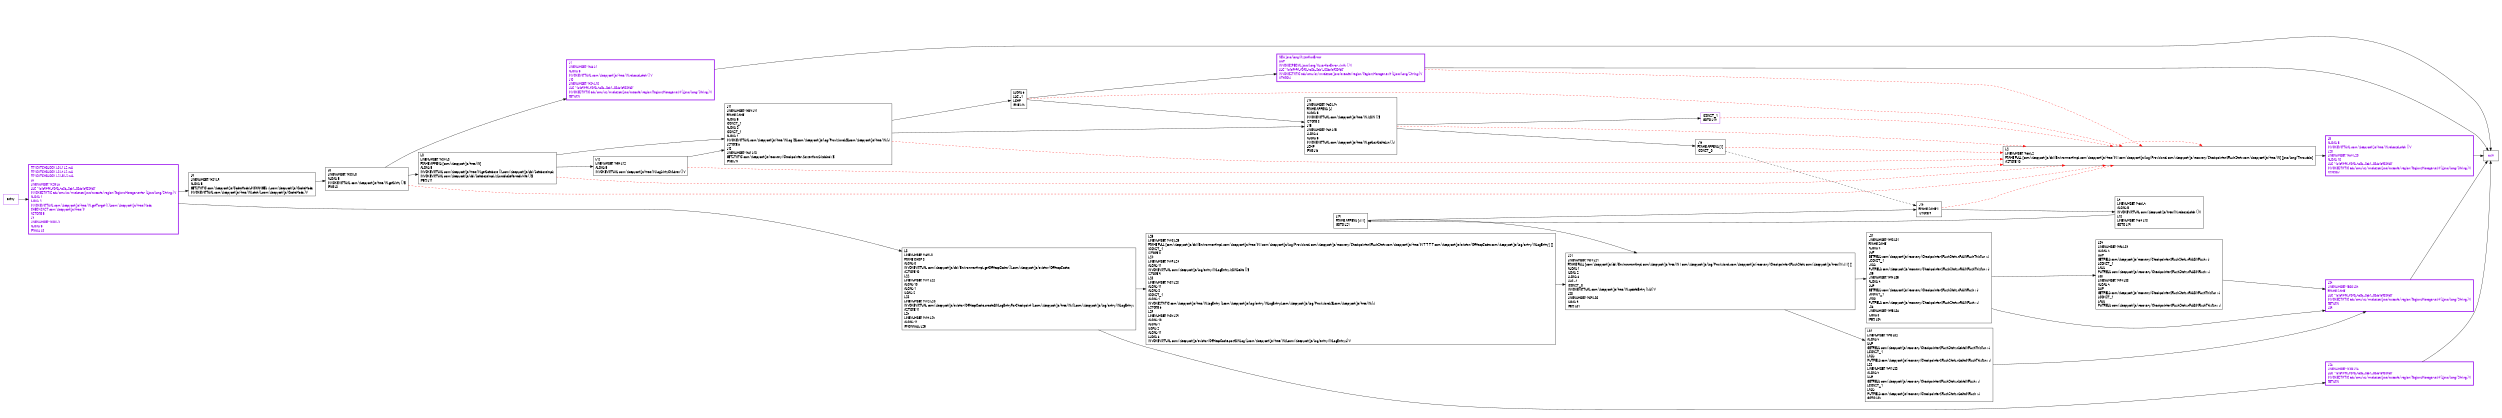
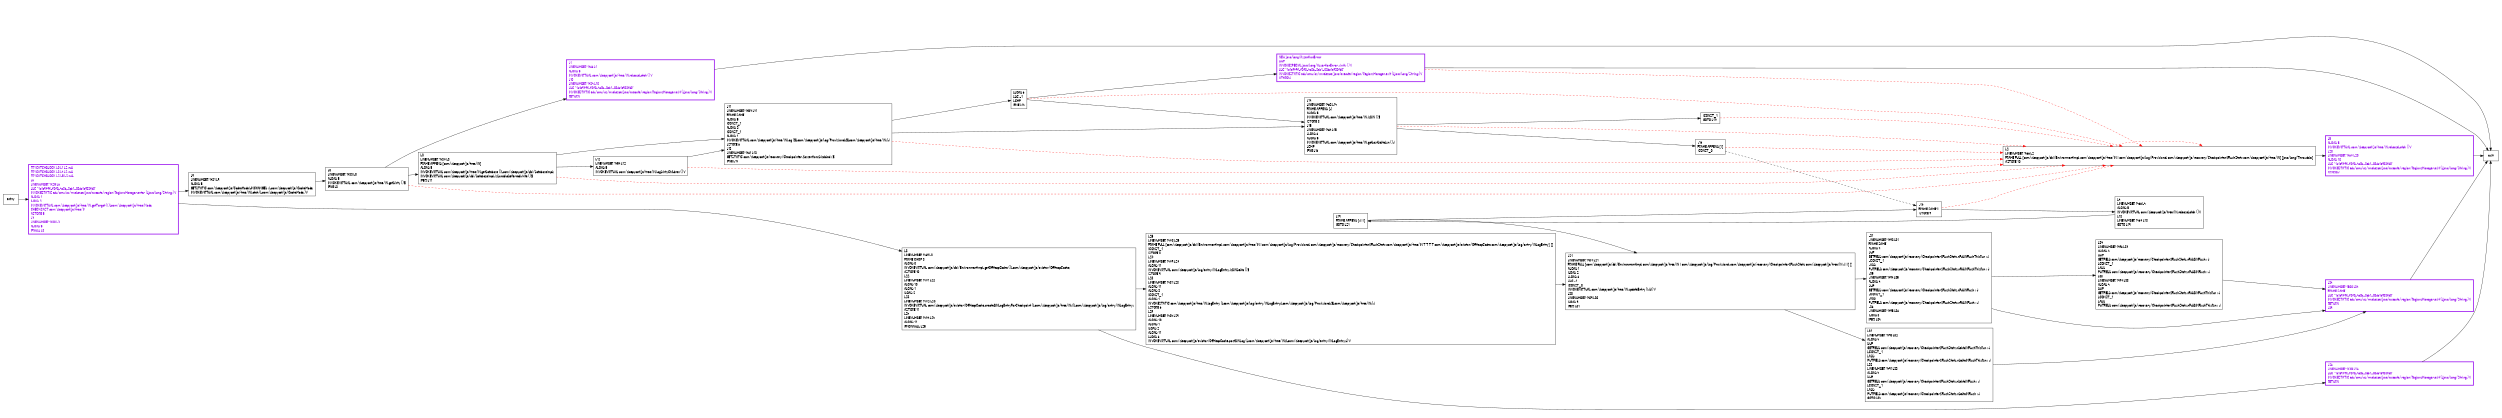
(1710, 118) -> (1710, 118)
(2491, 156) -> (2491, 156)
(11, 199) -> (11, 199)
